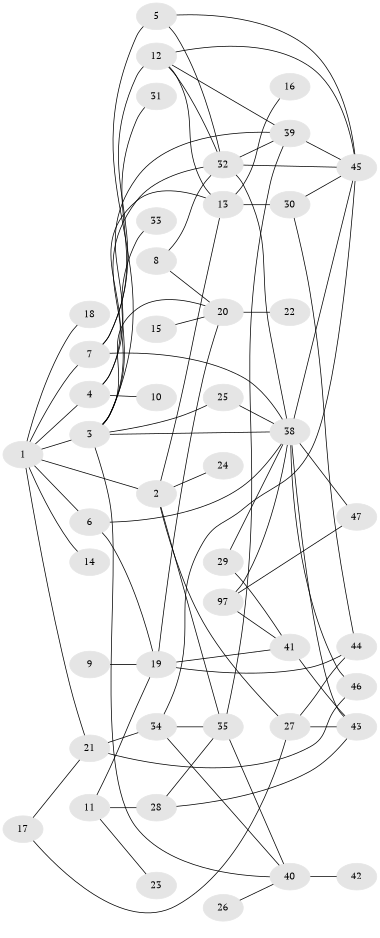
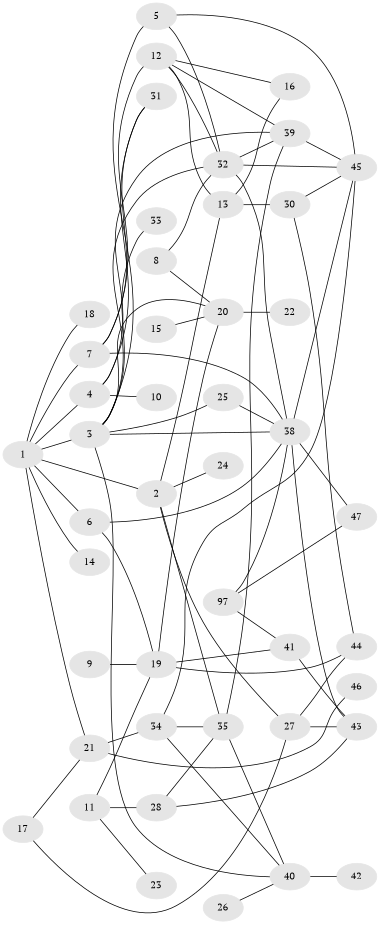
(293, 57) -> (223, 72)
(111, 255) -> (128, 303)
(223, 562) -> none
(303, 565) -> none
